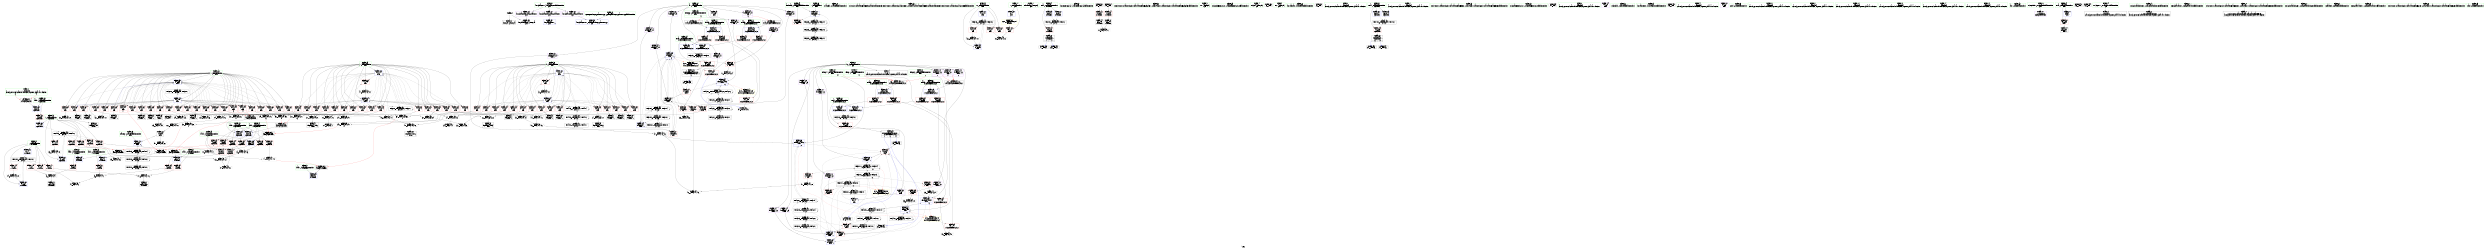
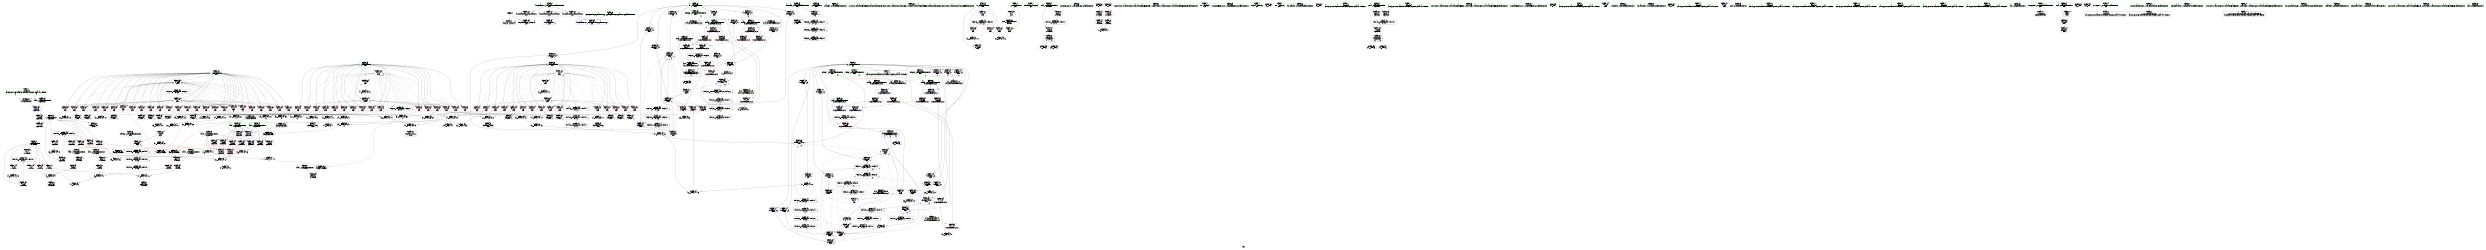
(1049, 14) -> none
none -> (931, 176)
